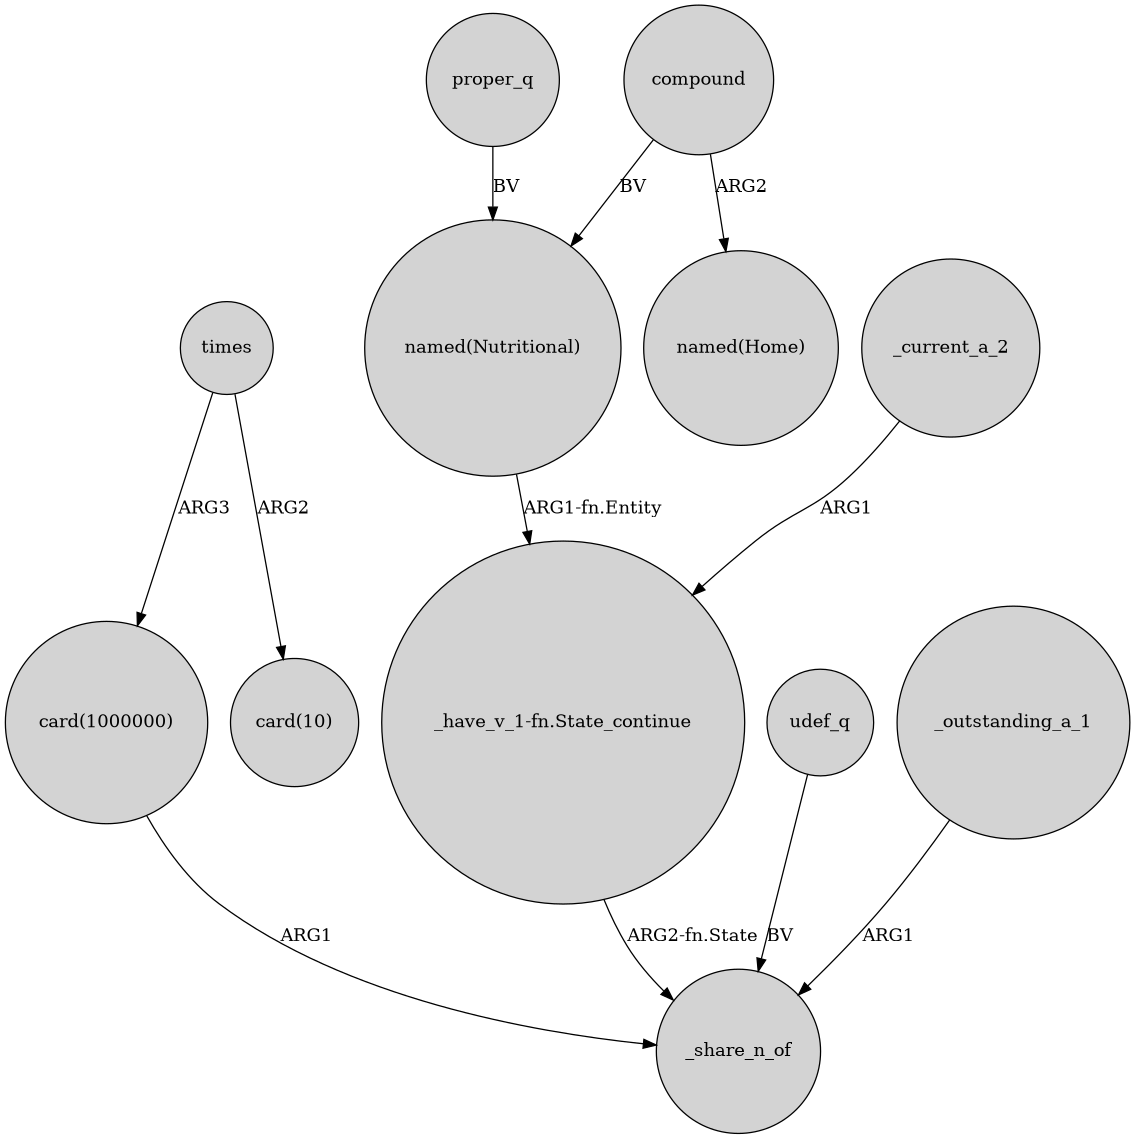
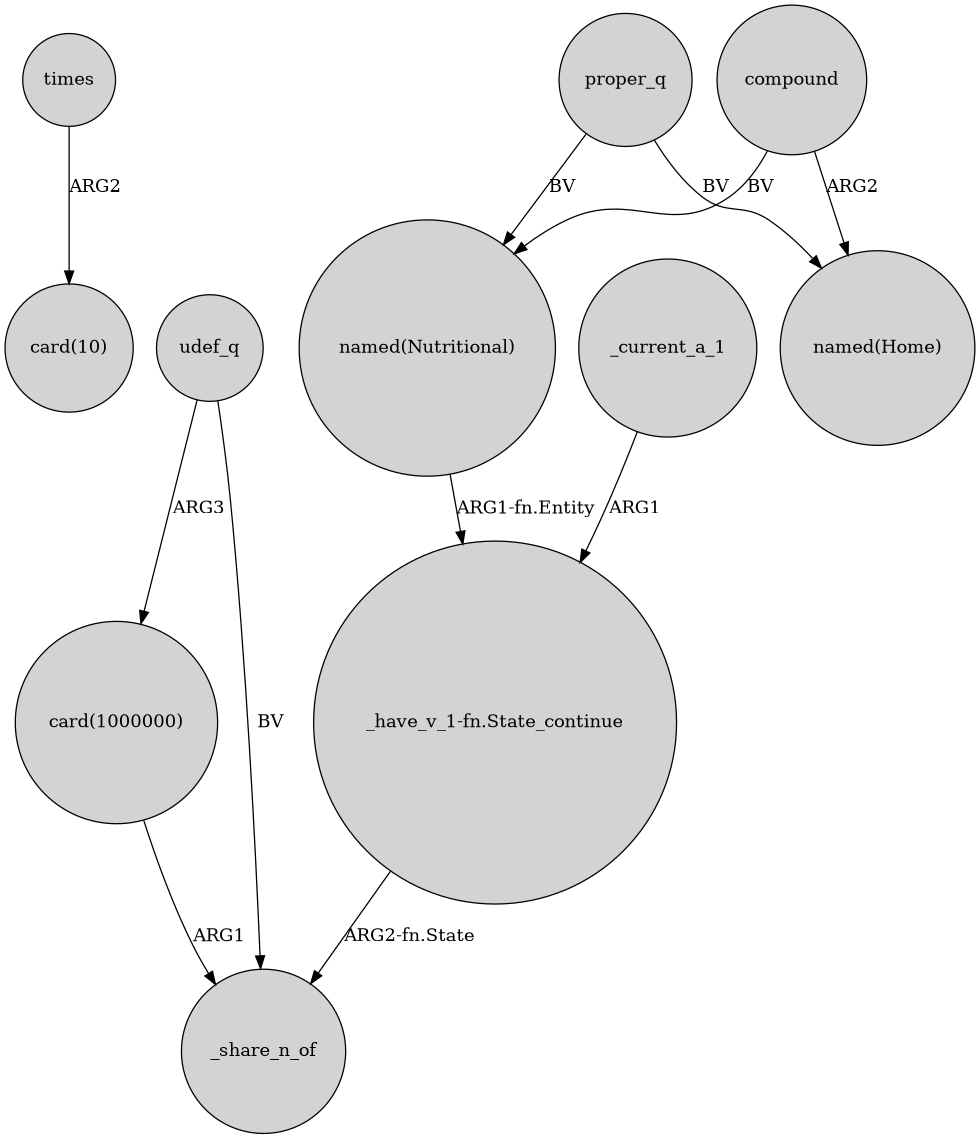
none -> (727, 208)
(951, 348) -> (668, 348)
(177, 503) -> (171, 506)
(1013, 723) -> none
